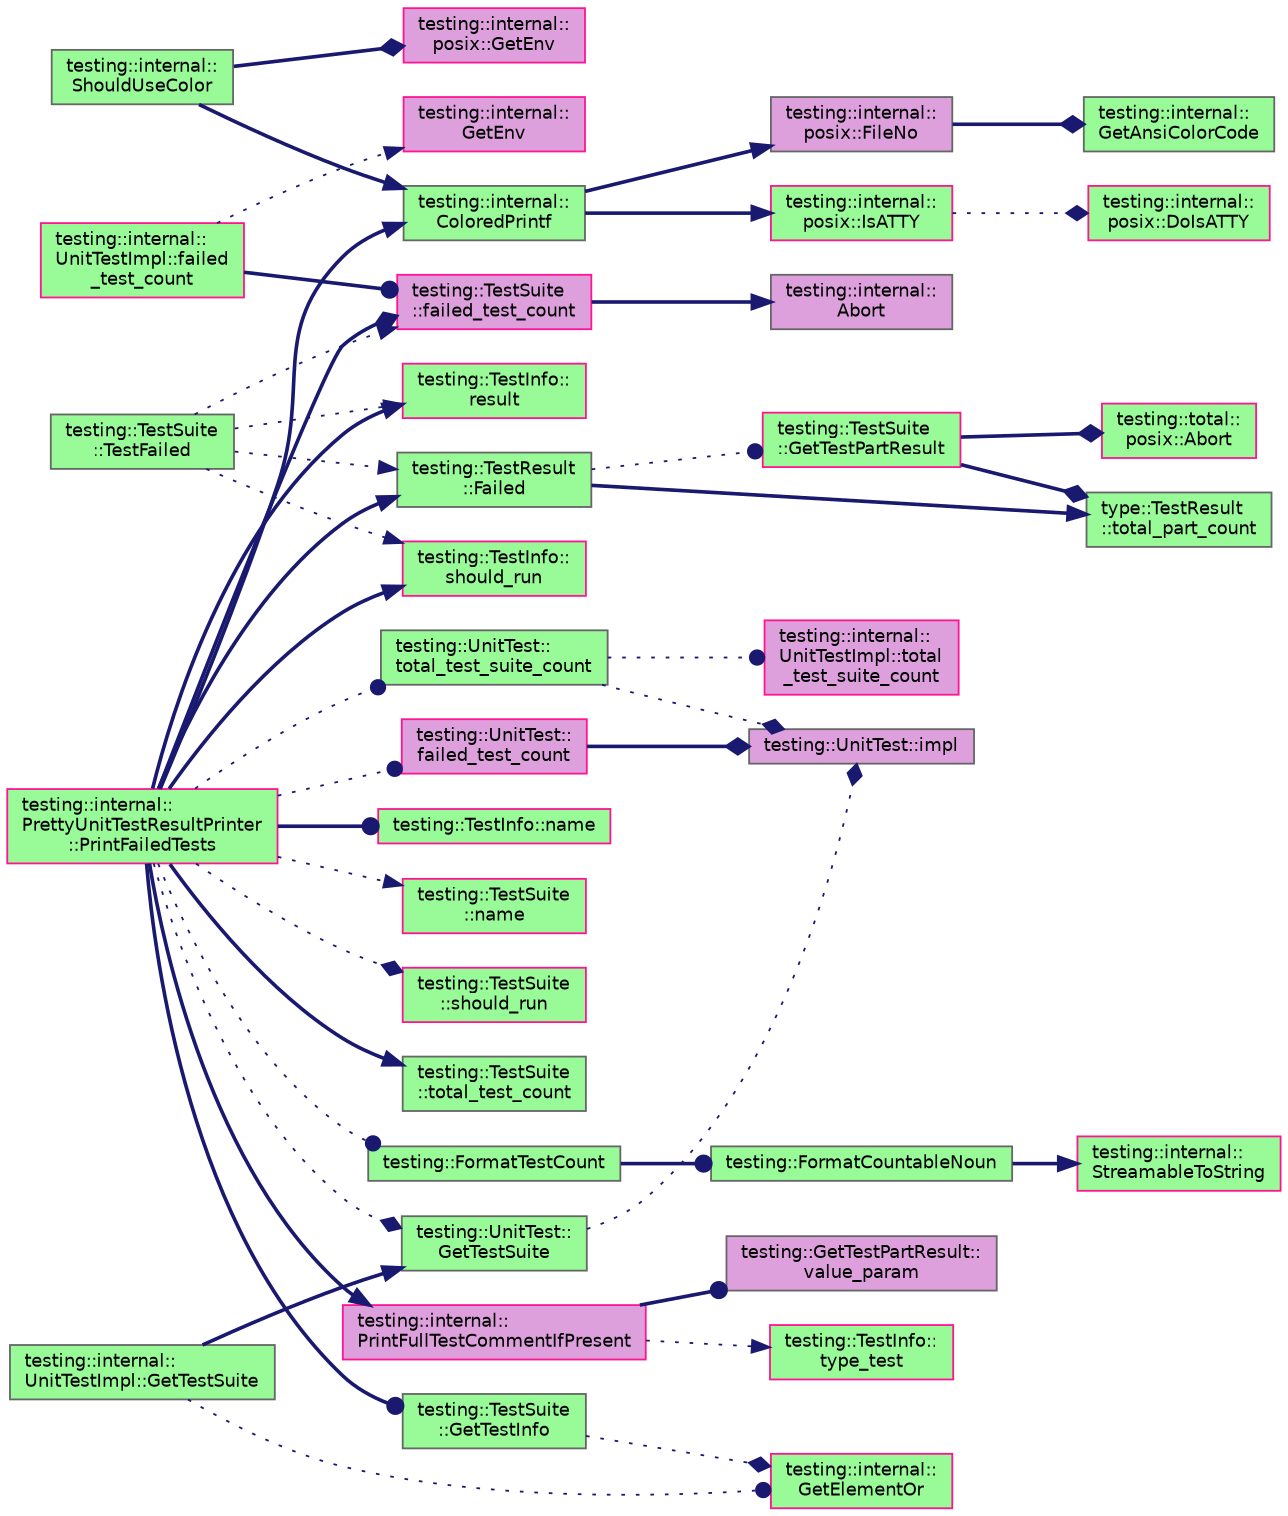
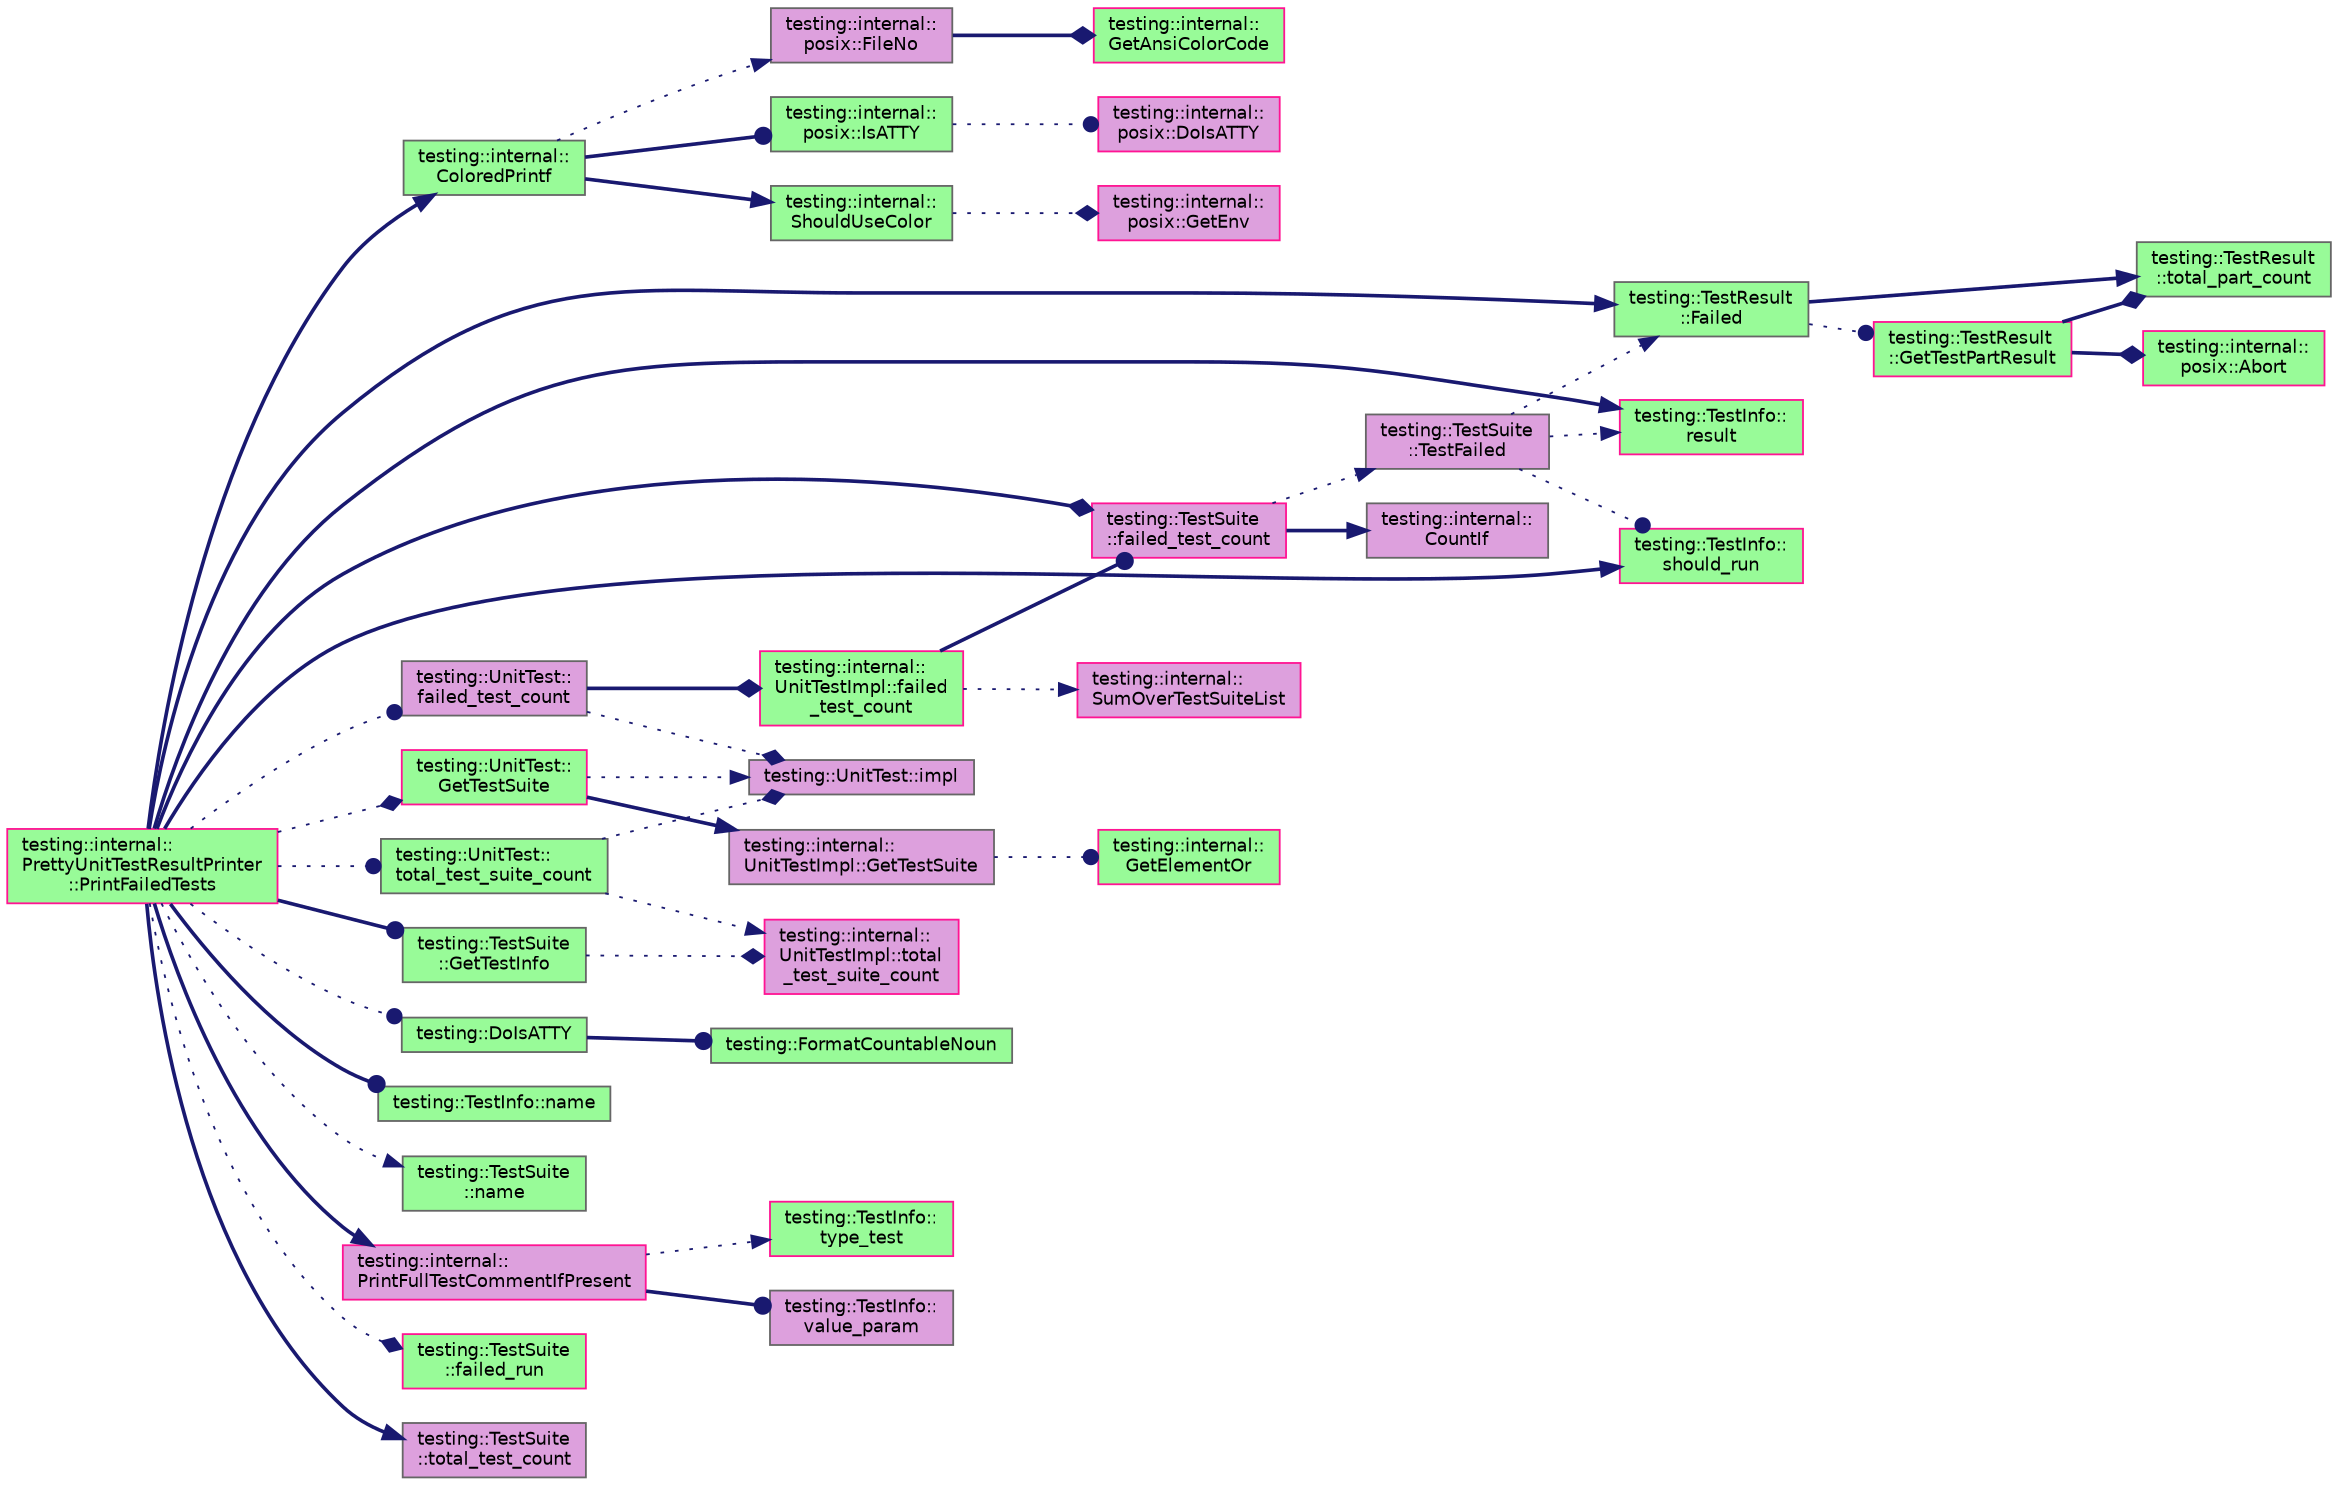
(307, 58) -> (1015, 213)
(494, 124) -> (1189, 690)
(1179, 124) -> (1189, 35)
(291, 147) -> (669, 189)
(669, 171) -> (654, 100)
(669, 213) -> (670, 147)
(862, 213) -> (862, 124)
(1009, 213) -> (1018, 124)
(1179, 213) -> (1189, 124)
(862, 302) -> (1457, 531)
(281, 372) -> (1314, 489)
(1179, 431) -> (2234, 358)
(862, 440) -> (1973, 349)
(142, 442) -> (1457, 442)
(295, 505) -> (1578, 496)
(1179, 520) -> (2234, 269)
(679, 658) -> (676, 911)
none -> (662, 688)
(494, 746) -> (494, 688)
(657, 746) -> (675, 734)
(494, 826) -> (494, 1104)
(494, 906) -> (494, 1184)
(494, 995) -> (494, 1361)
(765, 1038) -> (659, 777)
(494, 1084) -> (494, 1450)
(494, 1164) -> (494, 1035)
(1179, 1164) -> none
(494, 1243) -> (494, 777)
(862, 1263) -> (862, 1318)
(297, 1305) -> (652, 811)
(142, 1372) -> (862, 857)
(667, 1449) -> (664, 956)
